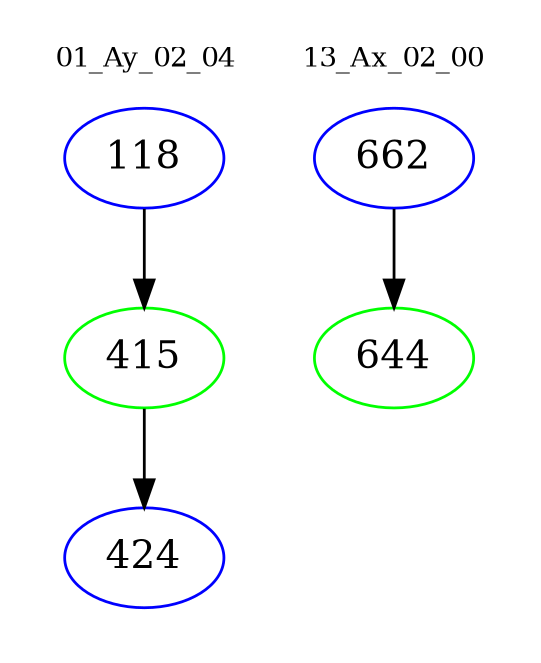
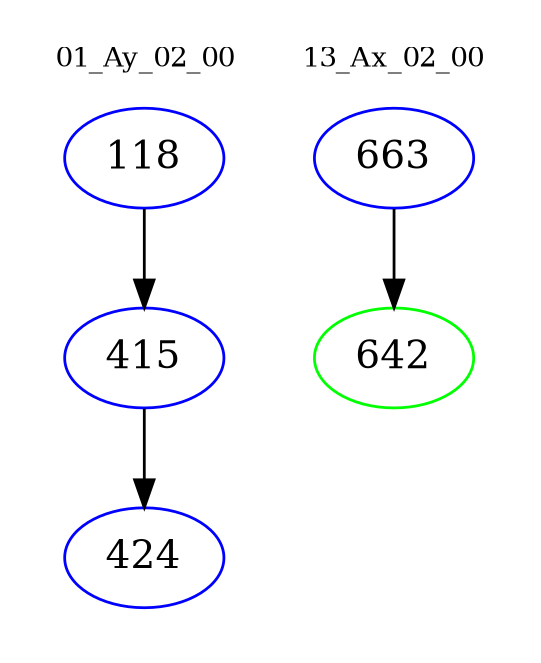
(146, 60) -> (146, 60)
(394, 158) -> (394, 158)
(144, 358) -> (144, 358)
(394, 358) -> (394, 358)
